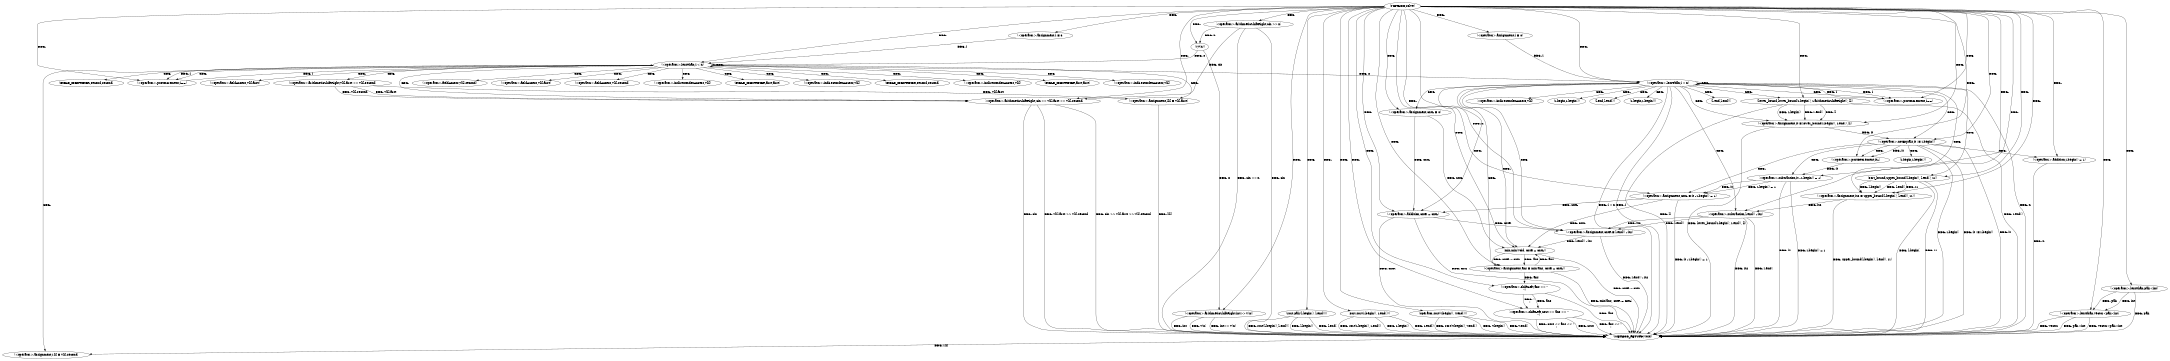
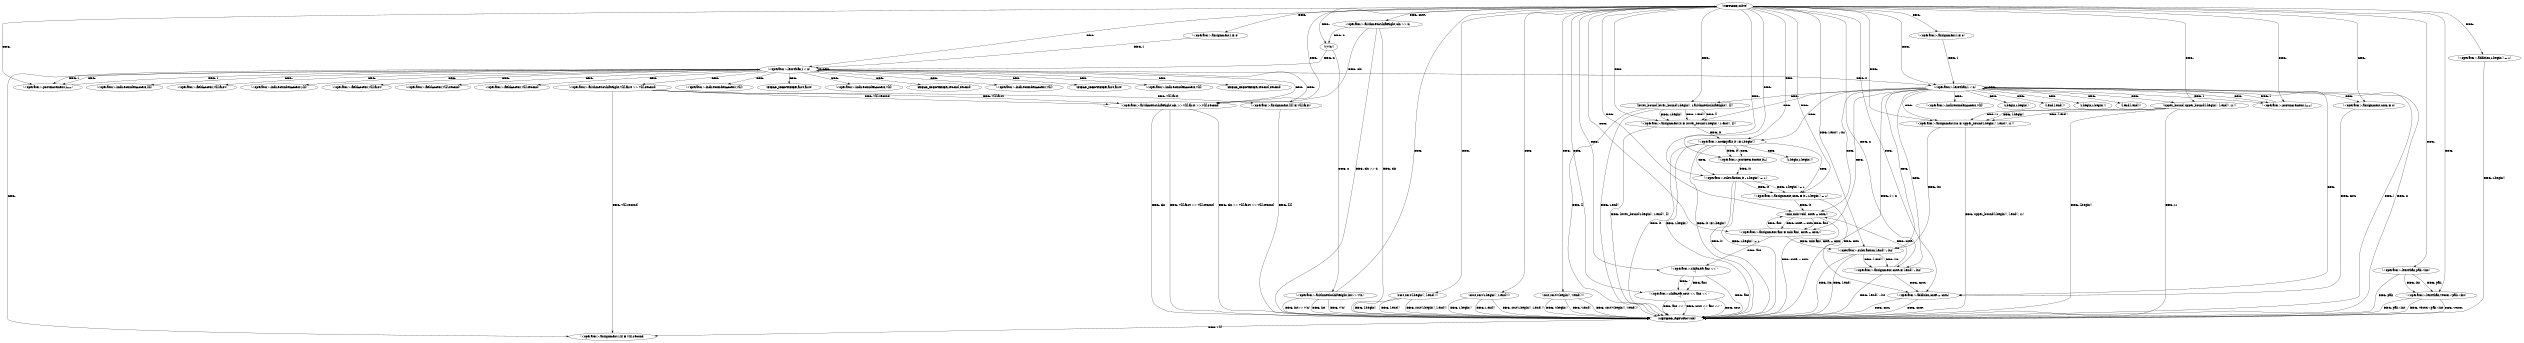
(1292, 15) -> (1418, 15)
(1392, 56) -> (2362, 58)
none -> (125, 88)
none -> (279, 88)
(2015, 112) -> (1832, 133)
(1292, 132) -> (1443, 42)
(1981, 150) -> none
(1903, 178) -> (2200, 106)
(1451, 188) -> none
none -> (612, 211)
(1578, 223) -> (1805, 205)
(1497, 225) -> (1905, 282)
(1579, 242) -> (1905, 242)
(2039, 242) -> (2495, 178)
(1675, 273) -> none
(1590, 304) -> (1807, 245)
(1307, 314) -> (1418, 296)
(1369, 314) -> (1489, 296)
(1443, 314) -> (1563, 296)
